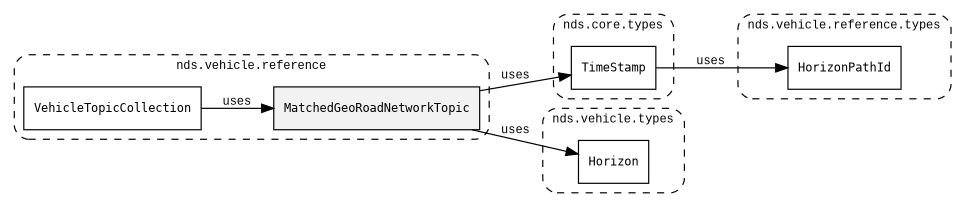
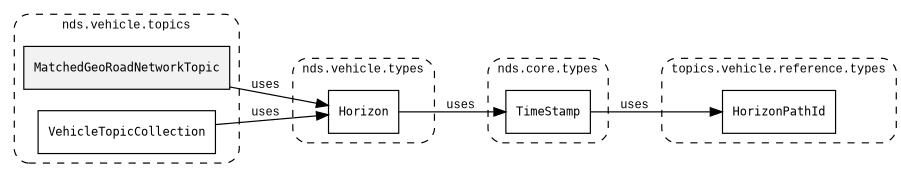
(845, 26) -> (779, 70)
(252, 66) -> (127, 26)
(519, 84) -> (446, 112)
(231, 108) -> (266, 120)
